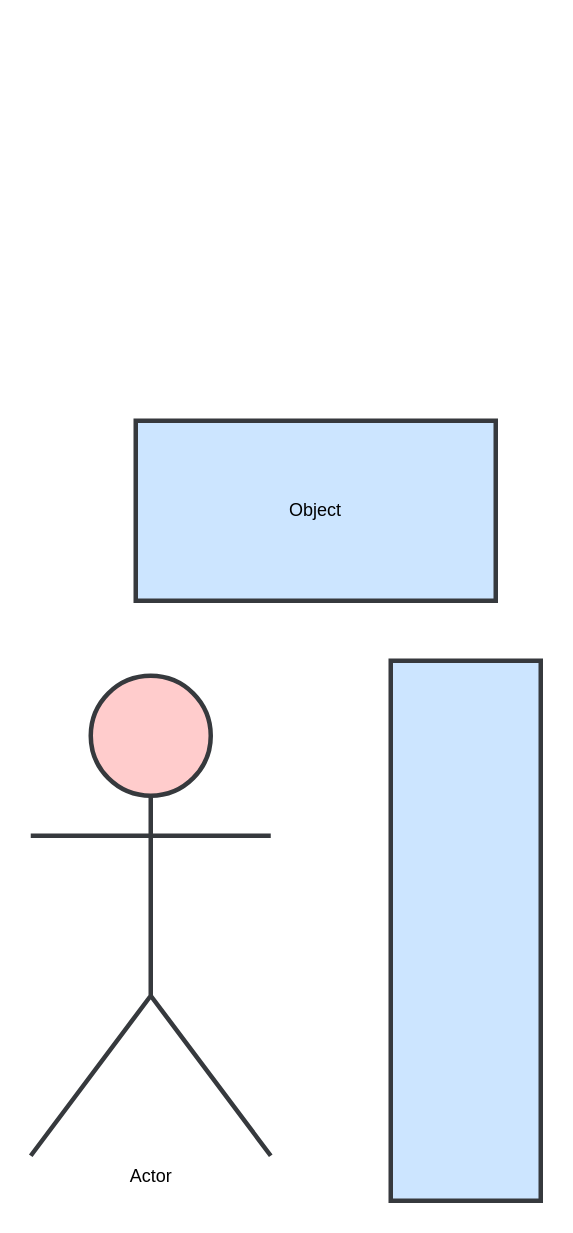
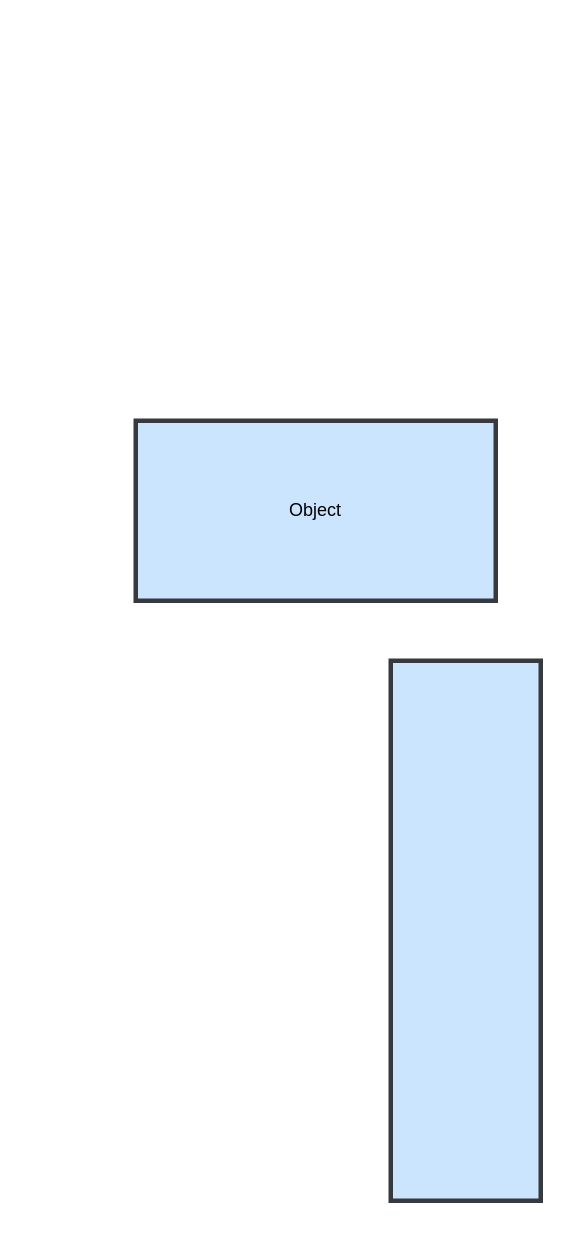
(151, 916) -> none
